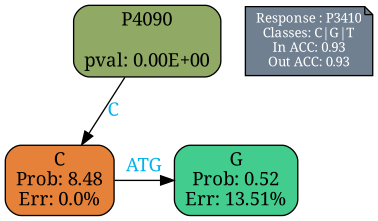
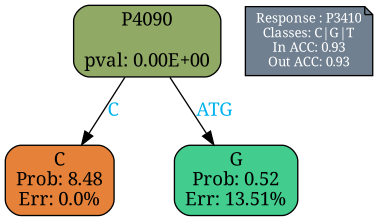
(138, 180) -> (188, 105)
